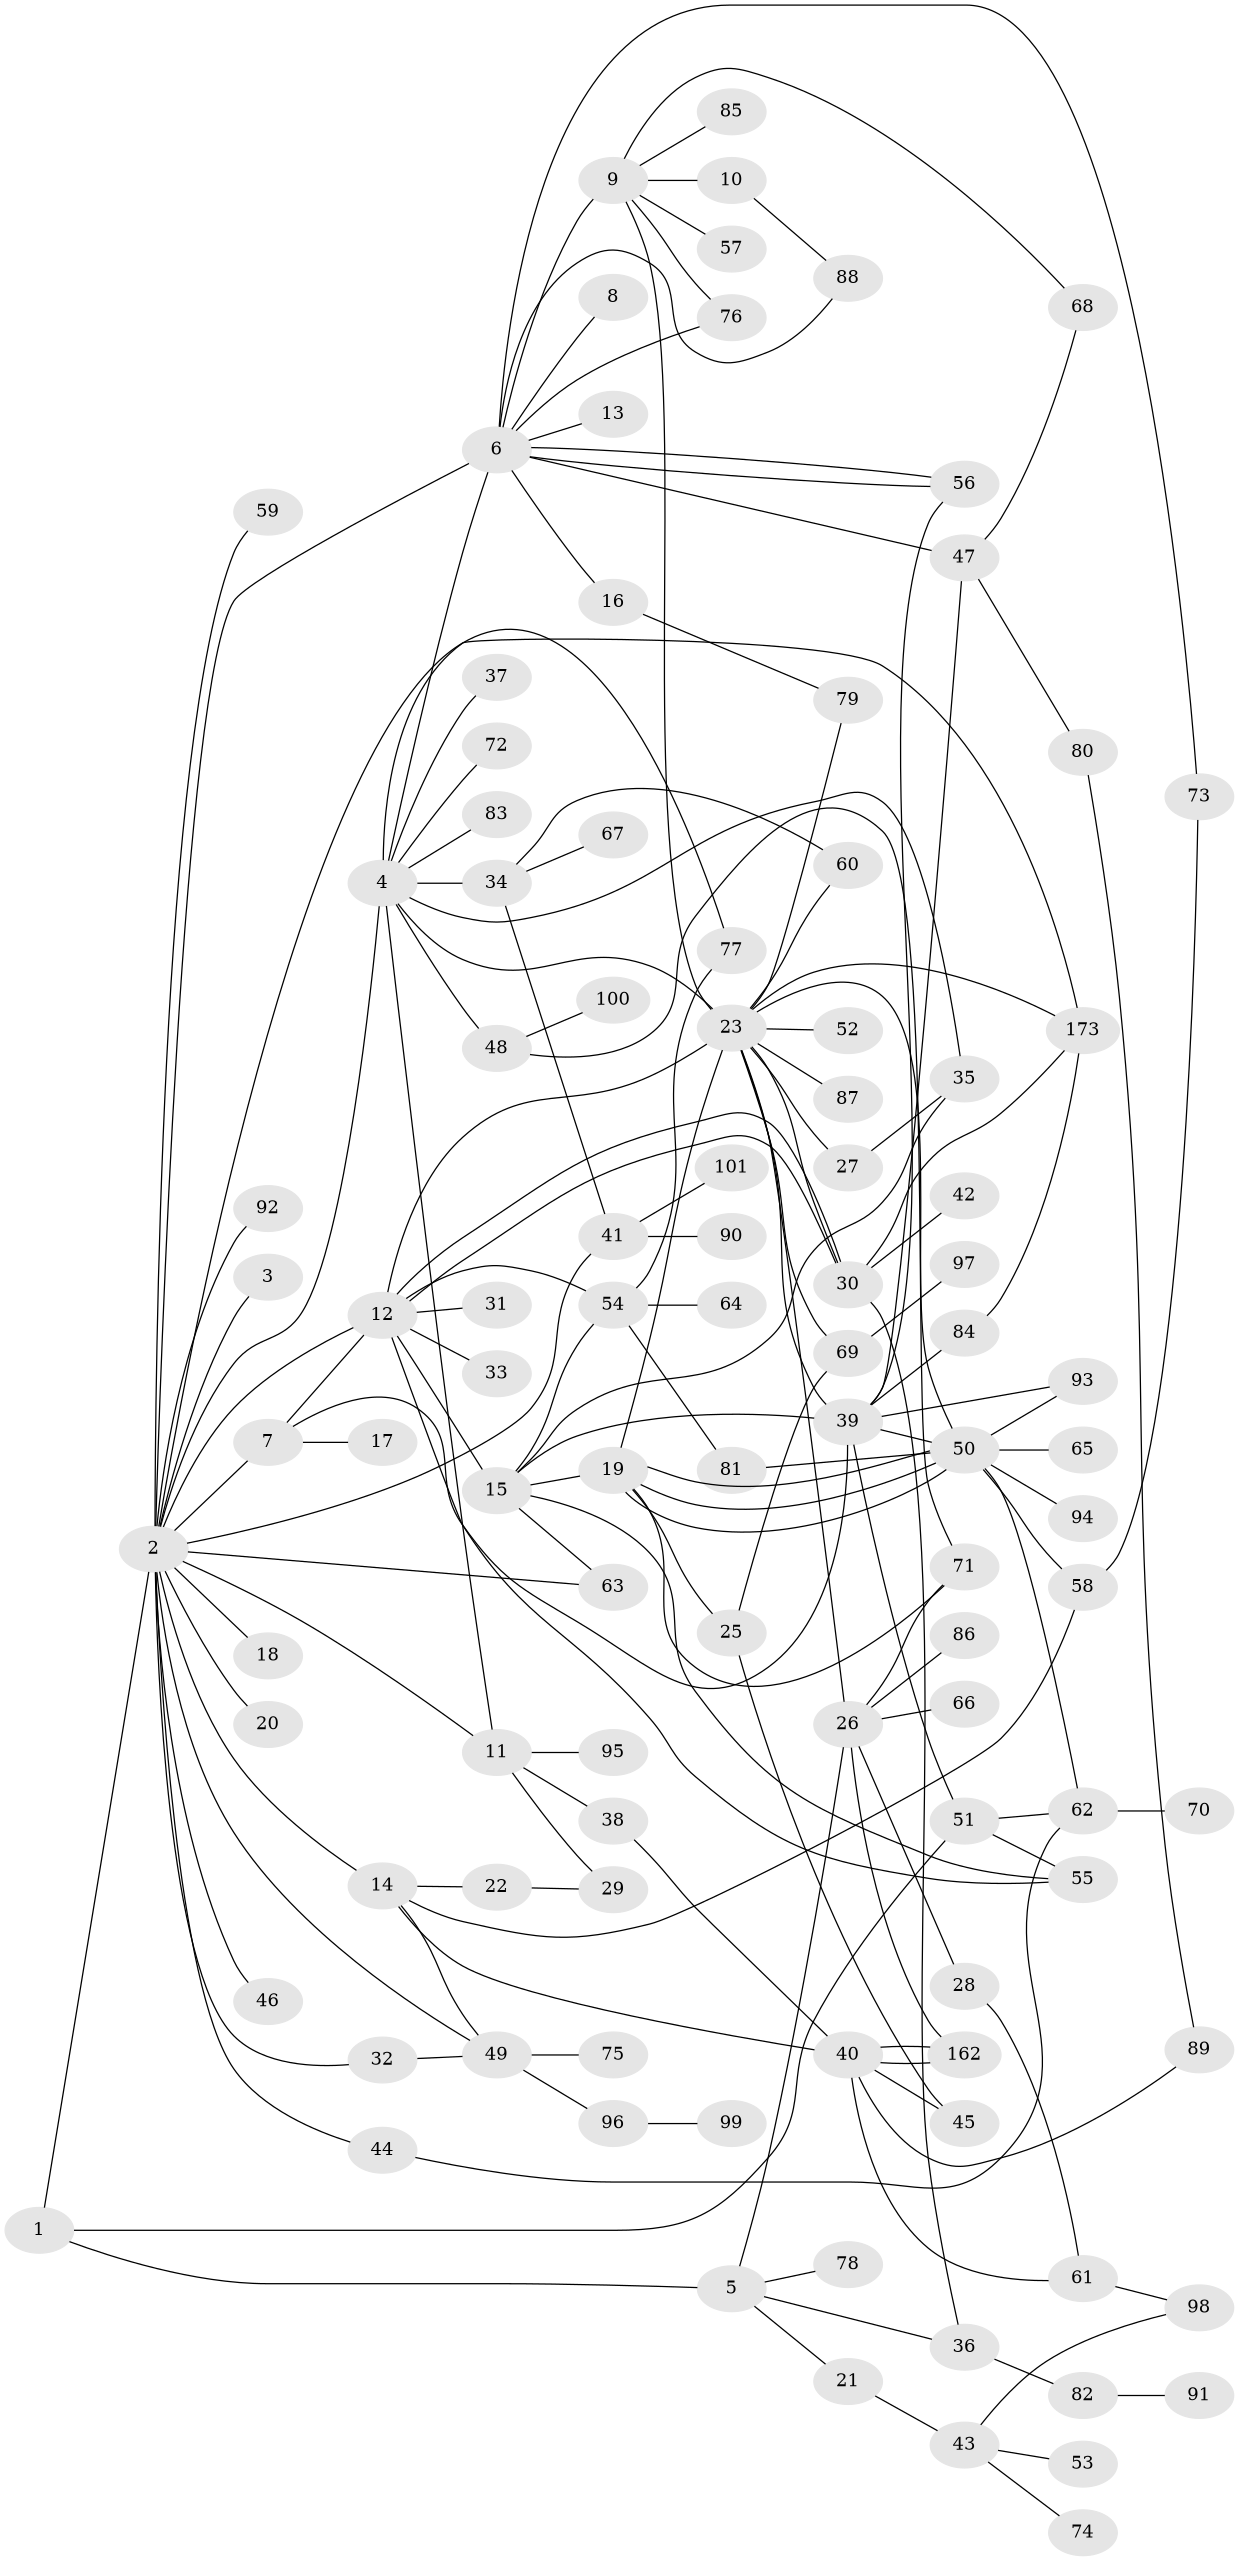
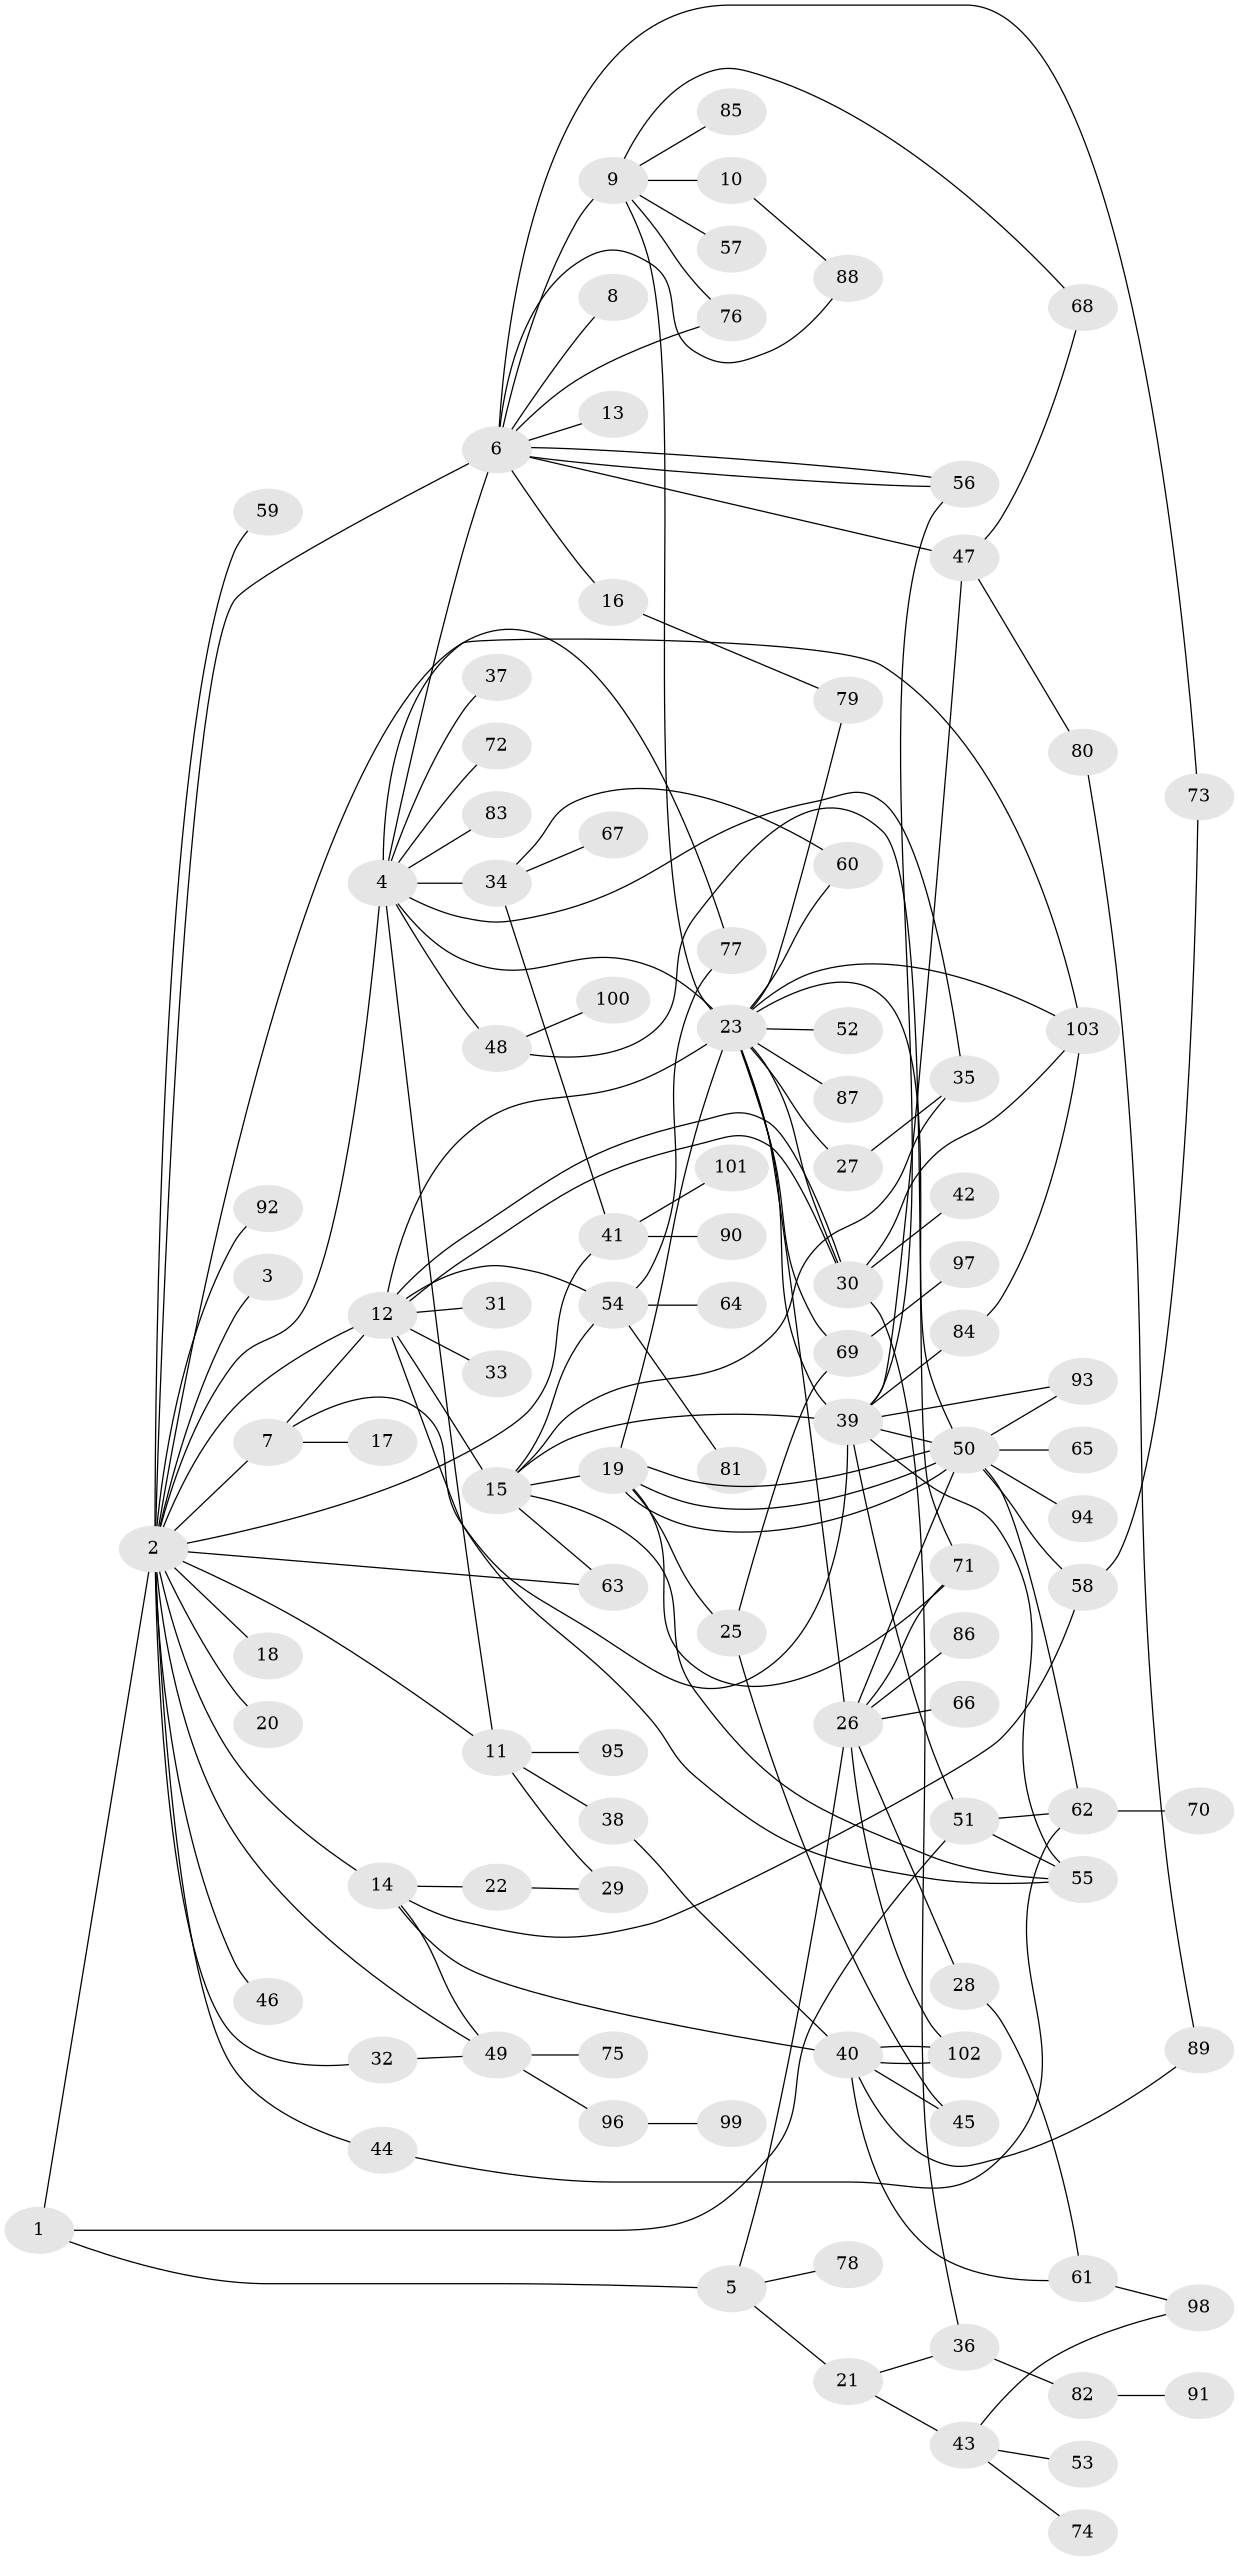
(1083, 1031) -> (1083, 1031)
(836, 1461) -> (906, 1587)
none -> (1031, 1618)
(965, 2055) -> (965, 2055)
(848, 2318) -> (906, 2364)
